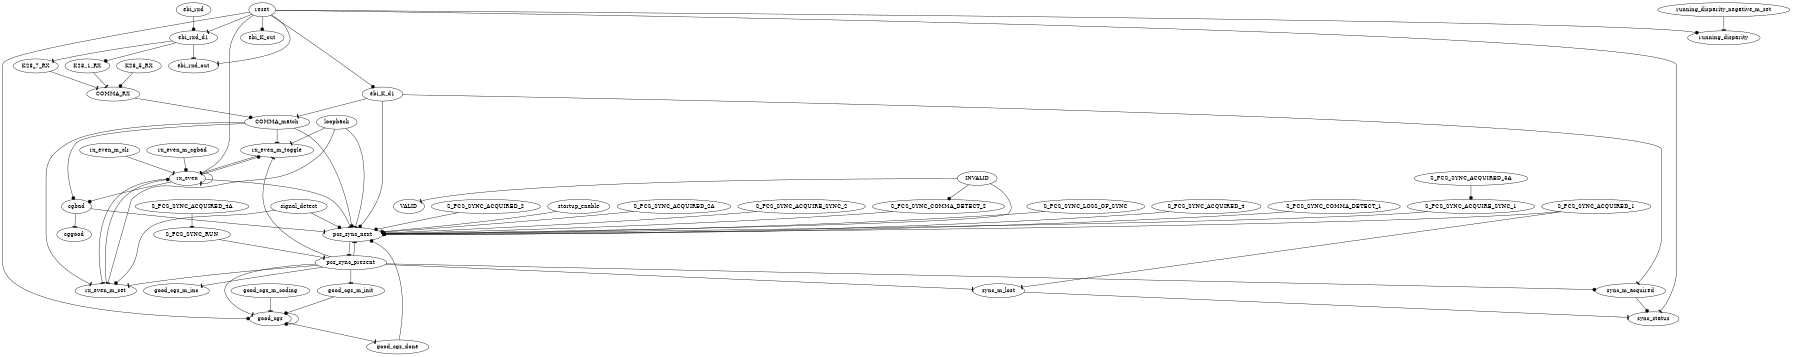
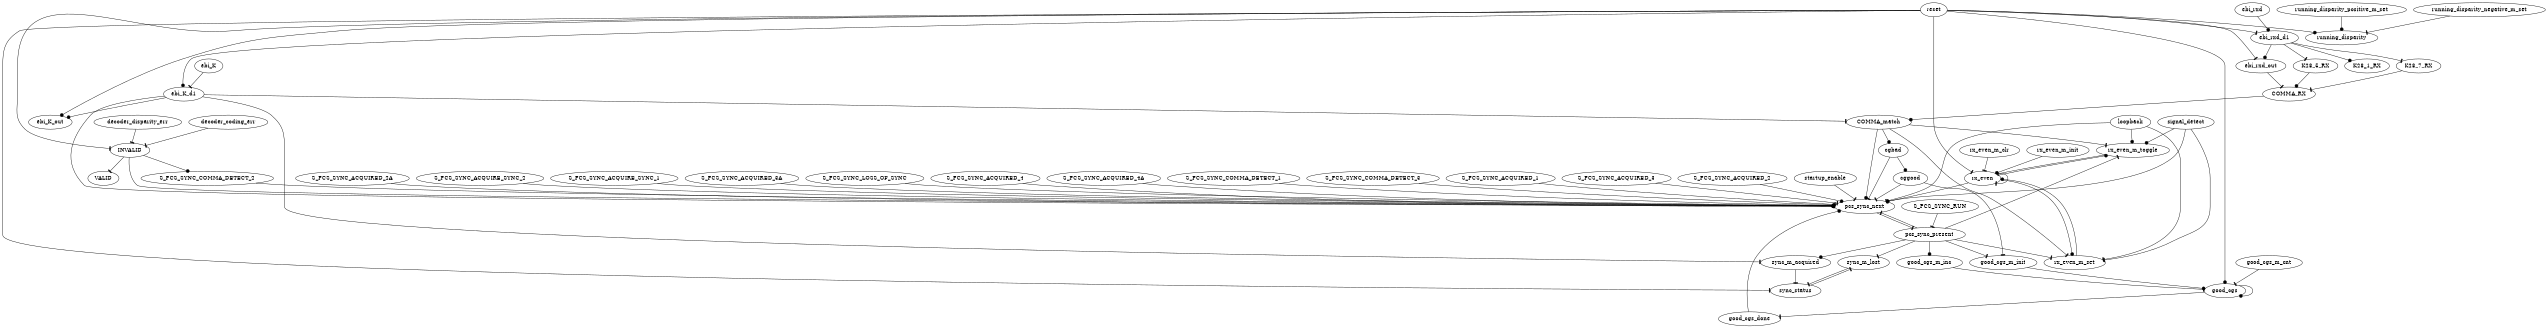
none -> (2342, 10)
none -> (406, 24)
(194, 51) -> (2268, 50)
none -> (2294, 51)
none -> (209, 66)
(100, 79) -> (2274, 79)
none -> (118, 107)
none -> (138, 122)
none -> (228, 122)
(311, 134) -> (2132, 135)
none -> (2160, 136)
(183, 150) -> (2058, 150)
none -> (1373, 178)
none -> (1617, 178)
(143, 188) -> none
(1471, 191) -> (1306, 200)
none -> (1889, 192)
none -> (1981, 199)
(110, 208) -> (2052, 201)
(75, 220) -> (1901, 163)
(170, 220) -> (2202, 226)
(192, 222) -> (1367, 196)
(1292, 249) -> (1830, 278)
(245, 274) -> (2077, 281)
(263, 276) -> (1930, 247)
(270, 291) -> (2269, 263)
(1641, 304) -> (1796, 276)
